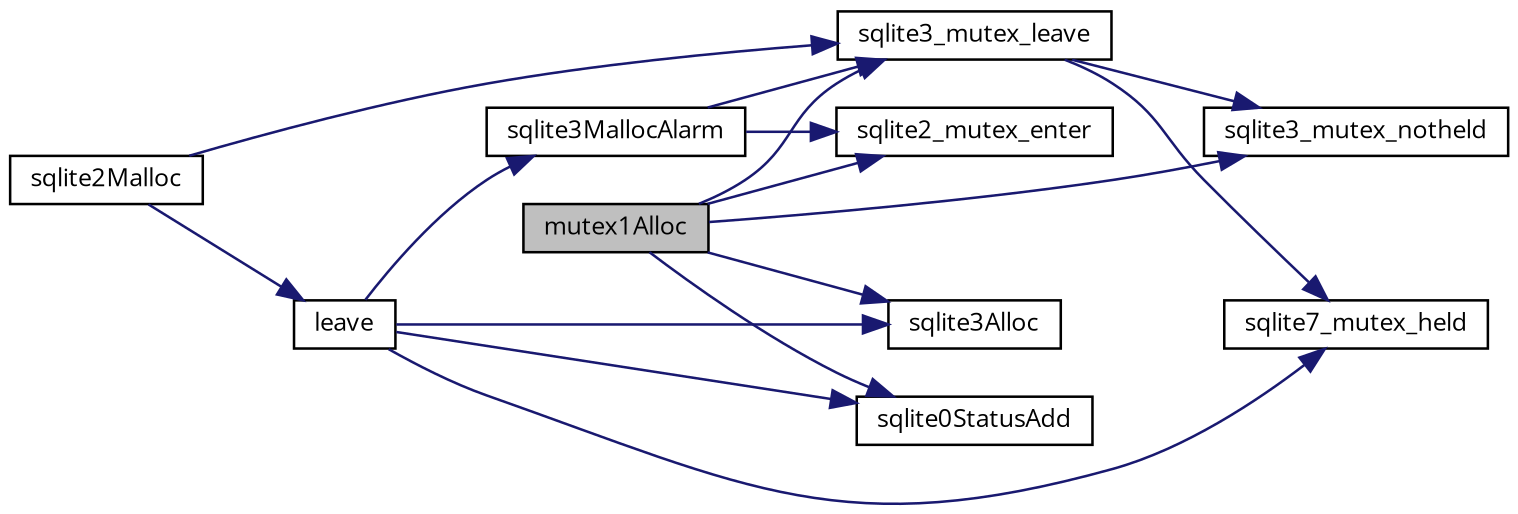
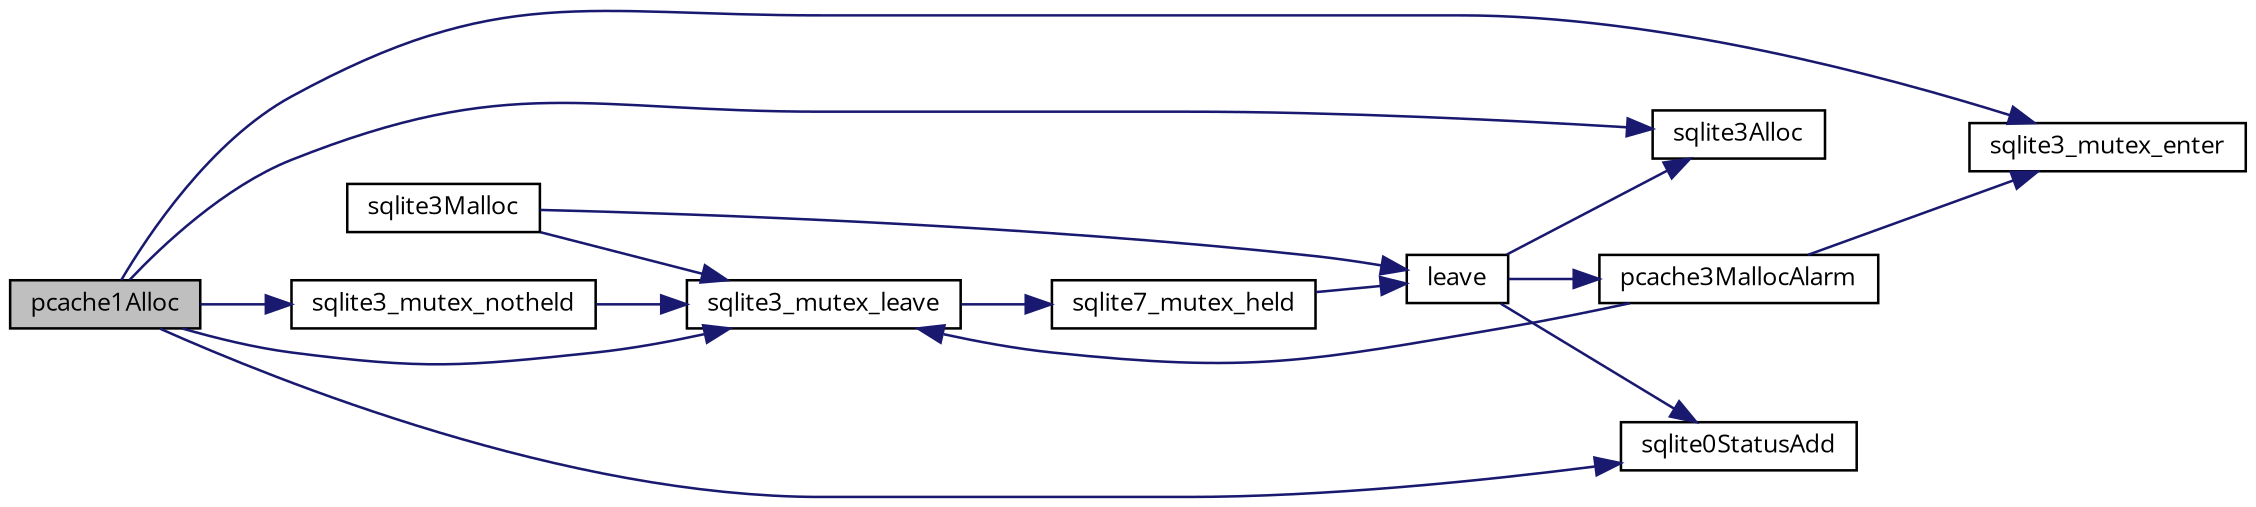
(1153, 81) -> (629, 304)
(616, 132) -> (1739, 279)
(975, 132) -> (2108, 147)
(106, 180) -> (444, 208)
(616, 228) -> (105, 304)
(849, 501) -> (1348, 289)
